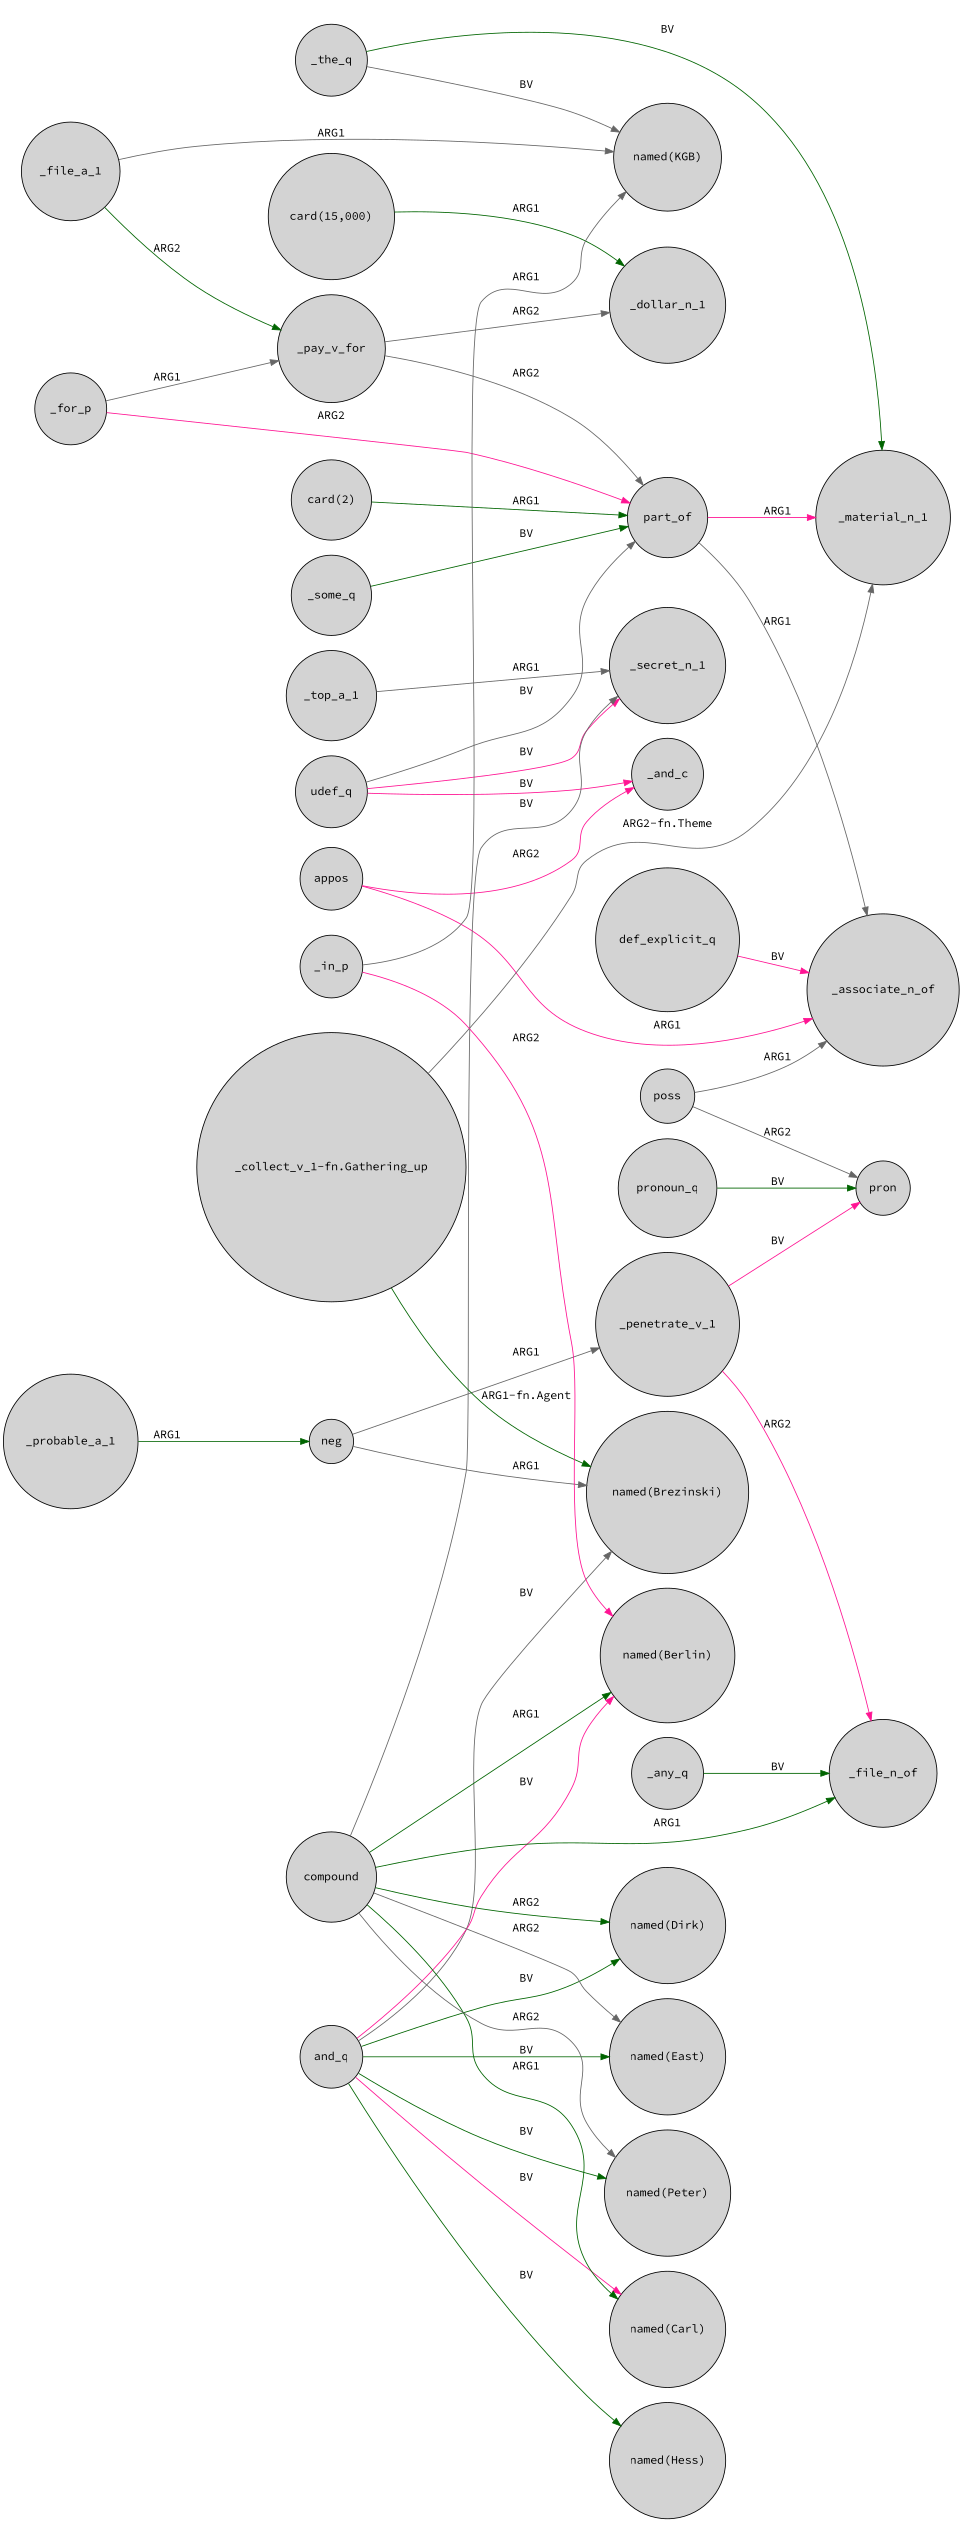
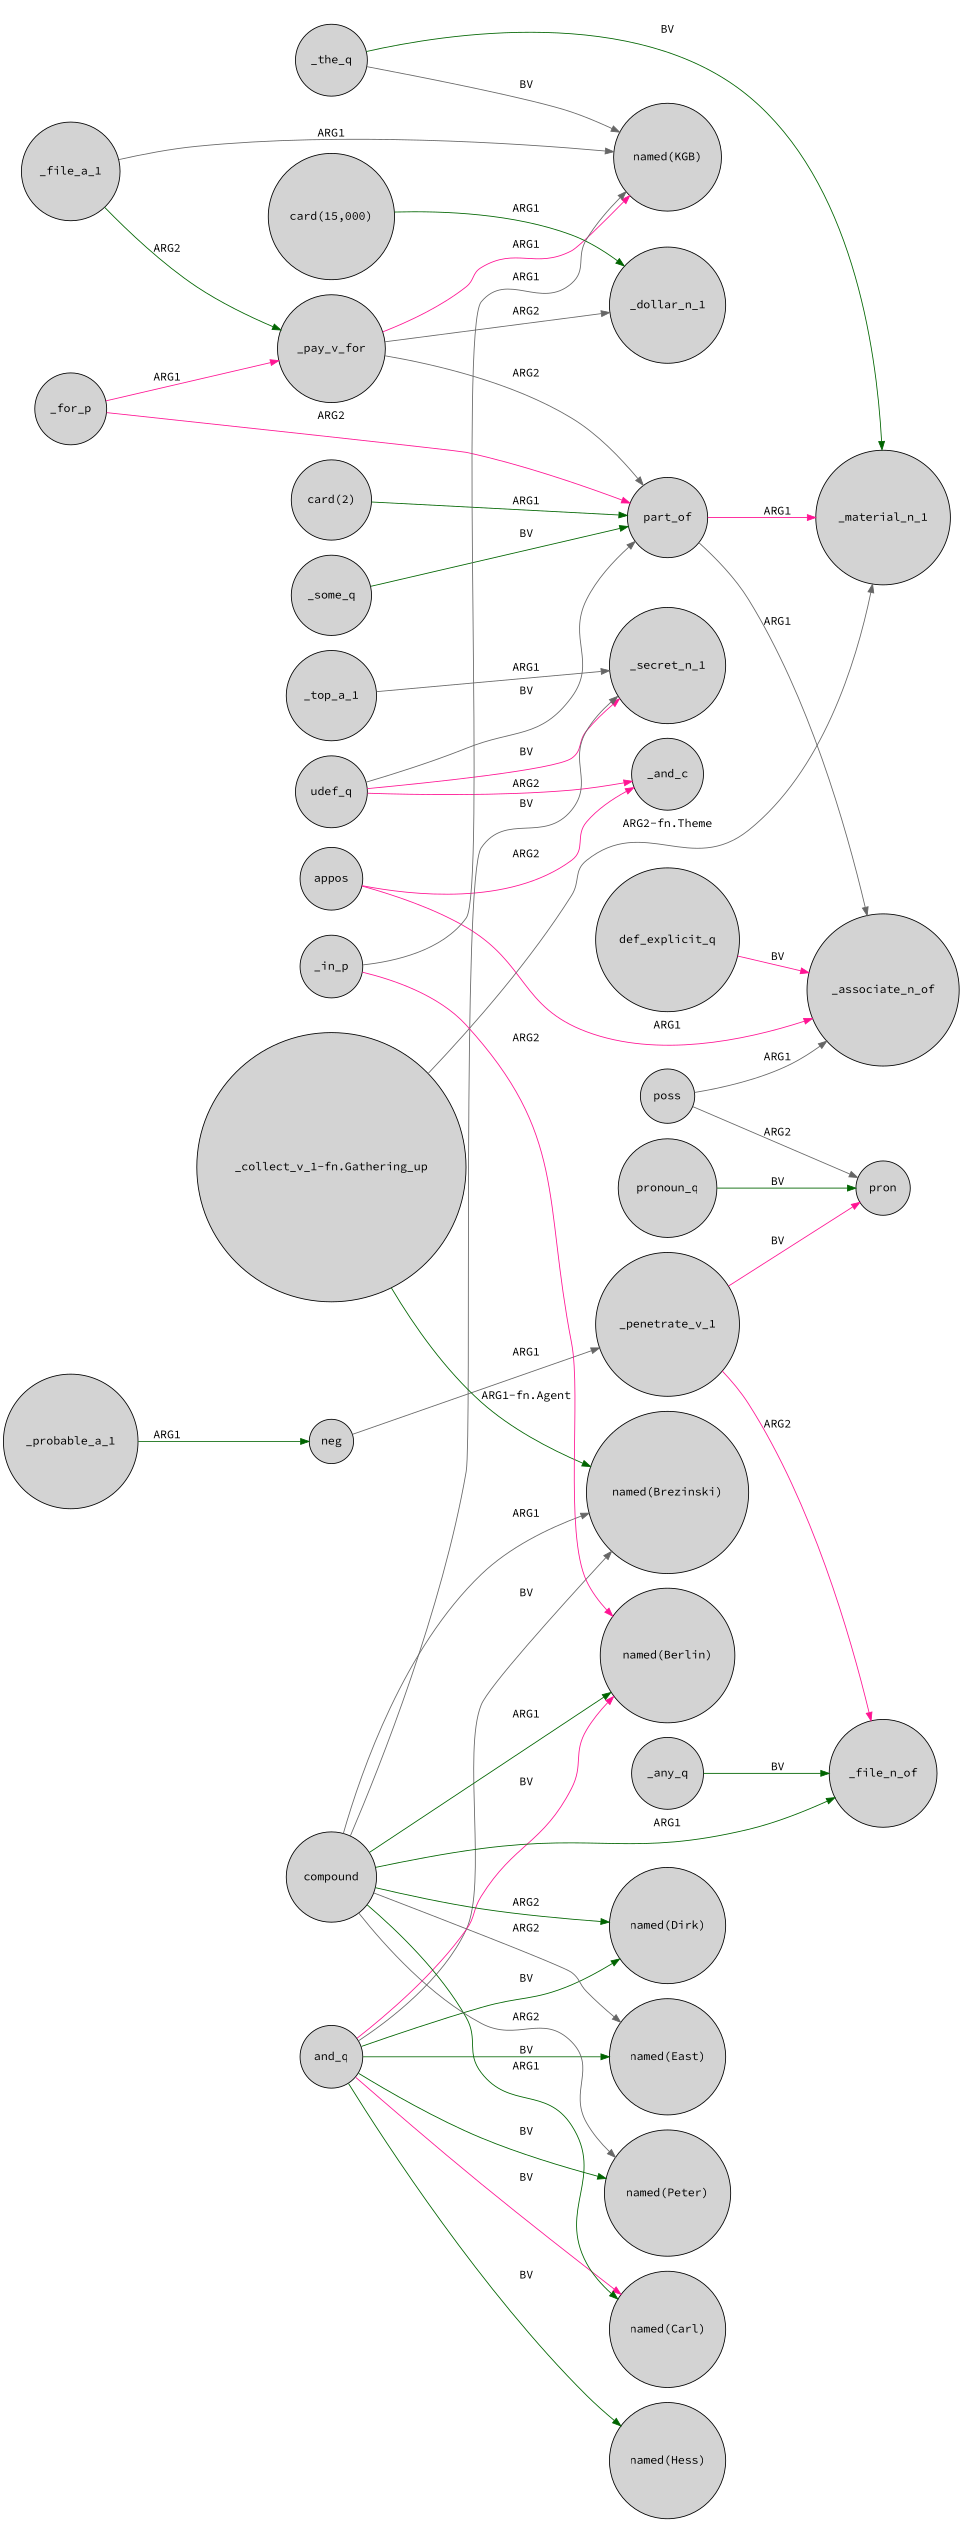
none -> (502, 259)
(188, 382) -> (188, 382)
(526, 784) -> (526, 784)
(459, 1469) -> (431, 1636)
